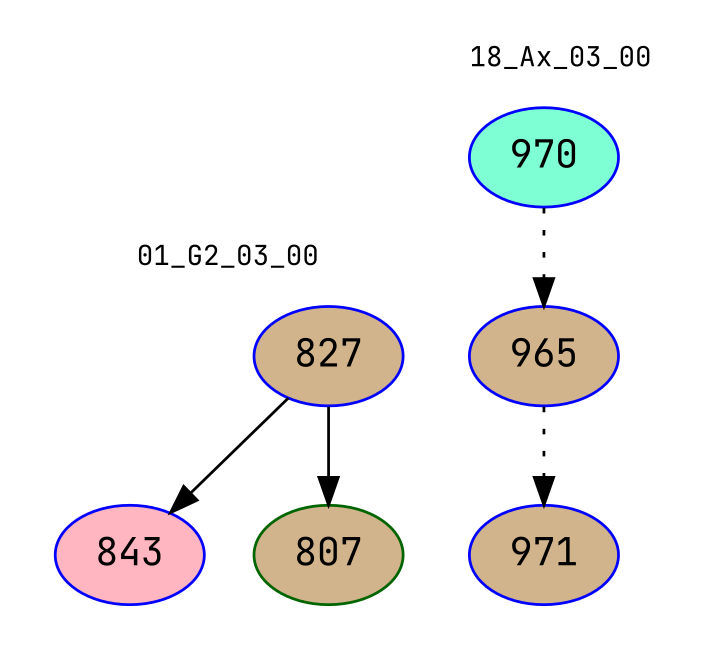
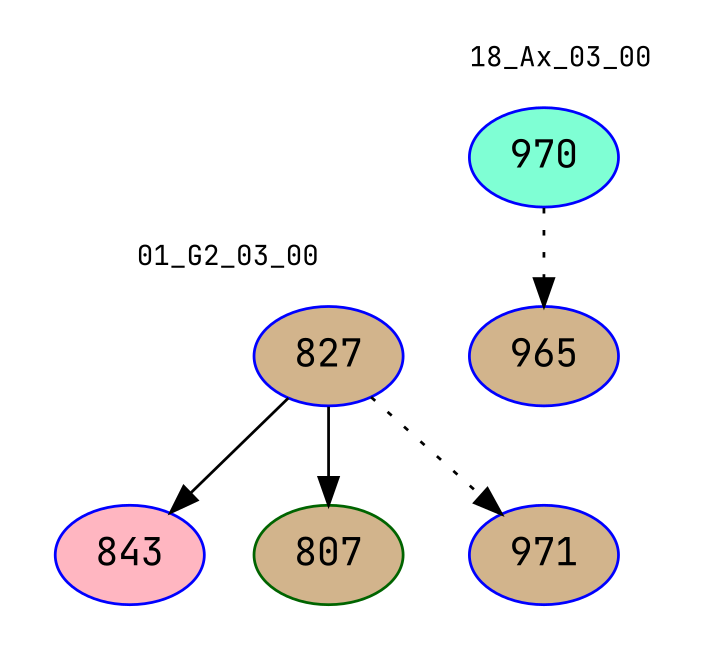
(544, 442) -> (407, 429)
